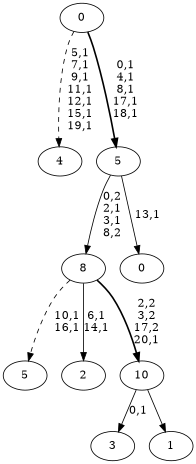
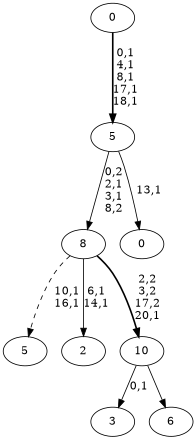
(60, 161) -> none
(171, 446) -> (171, 422)
